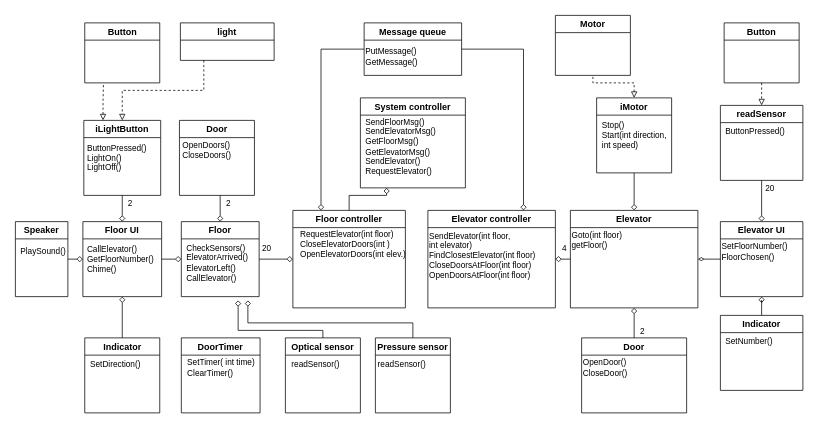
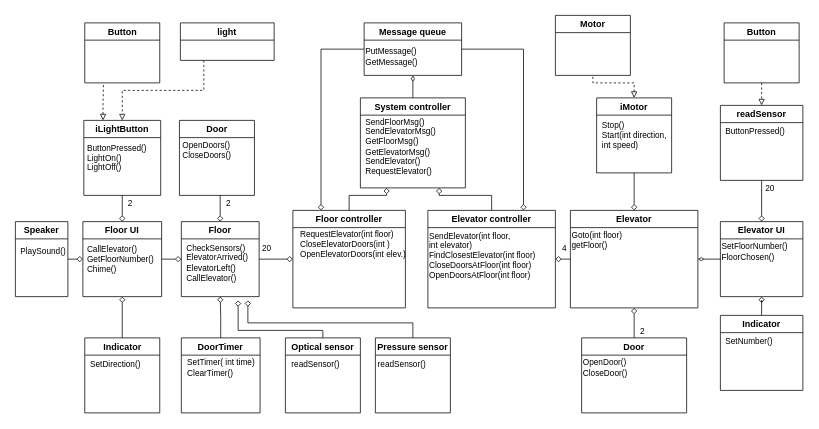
none -> (413, 90)
none -> (472, 195)
none -> (221, 320)
